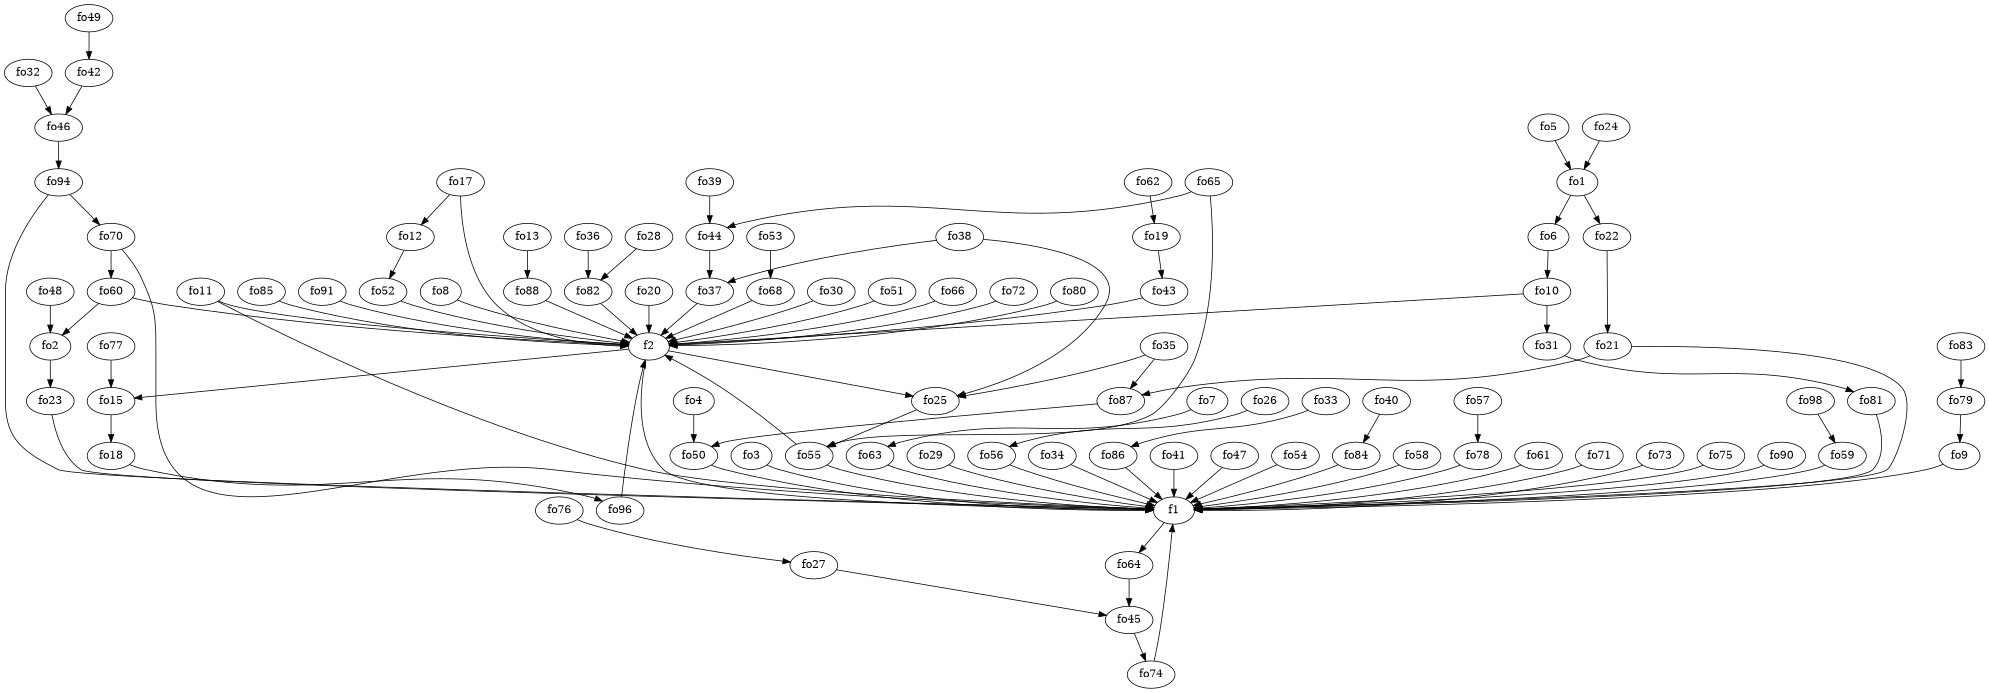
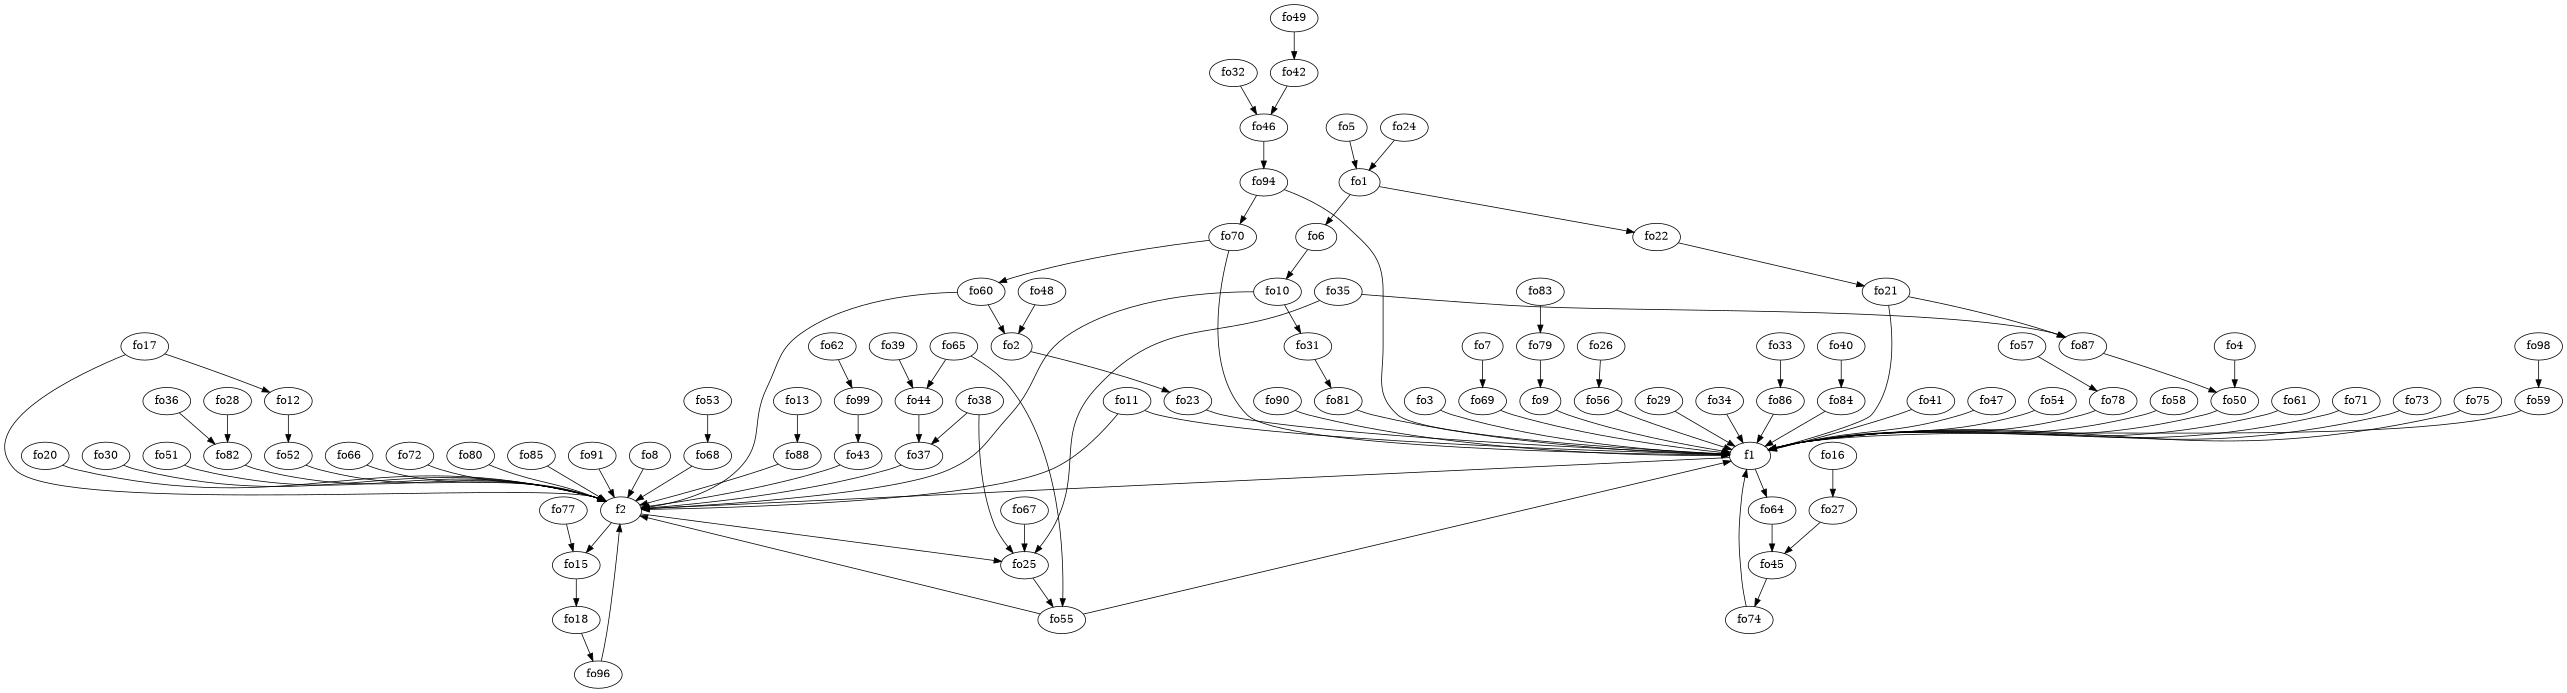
(1156, 237) -> (858, 401)
(870, 456) -> (1483, 401)
(845, 499) -> (1189, 483)
(559, 511) -> (1833, 456)
none -> (1024, 511)
